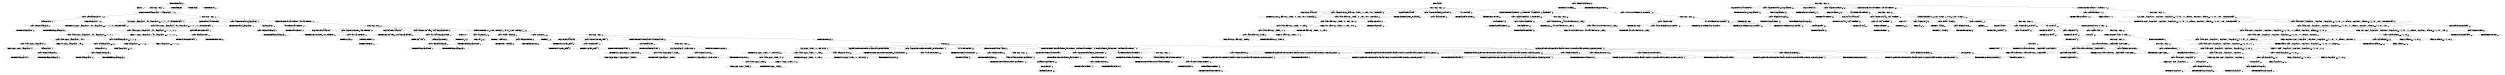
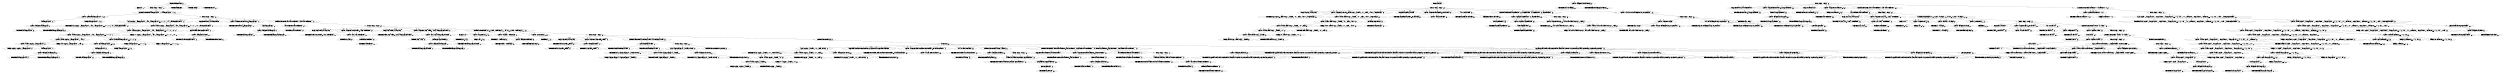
none -> (246, 35)
none -> (2094, 40)
